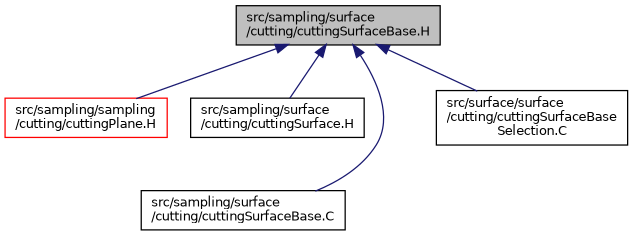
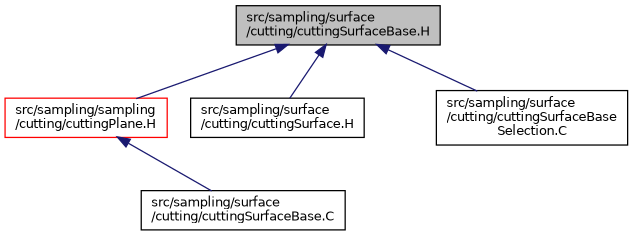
(532, 118) -> (532, 118)
(380, 137) -> (170, 167)
